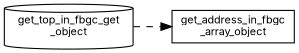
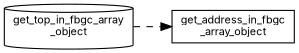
(69, 27) -> (69, 27)
